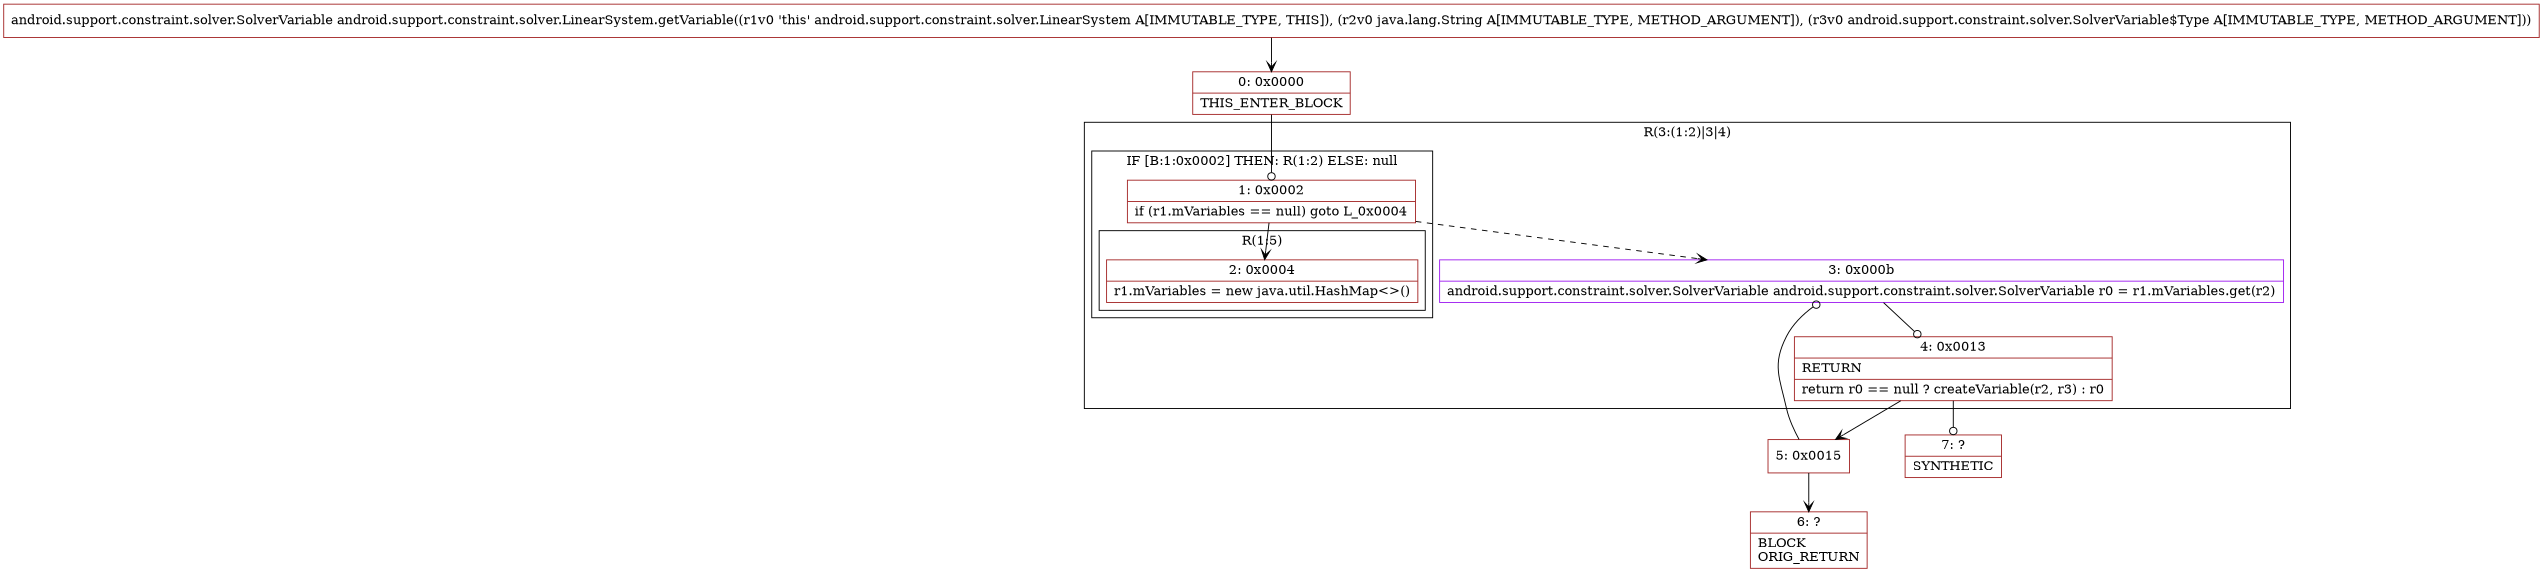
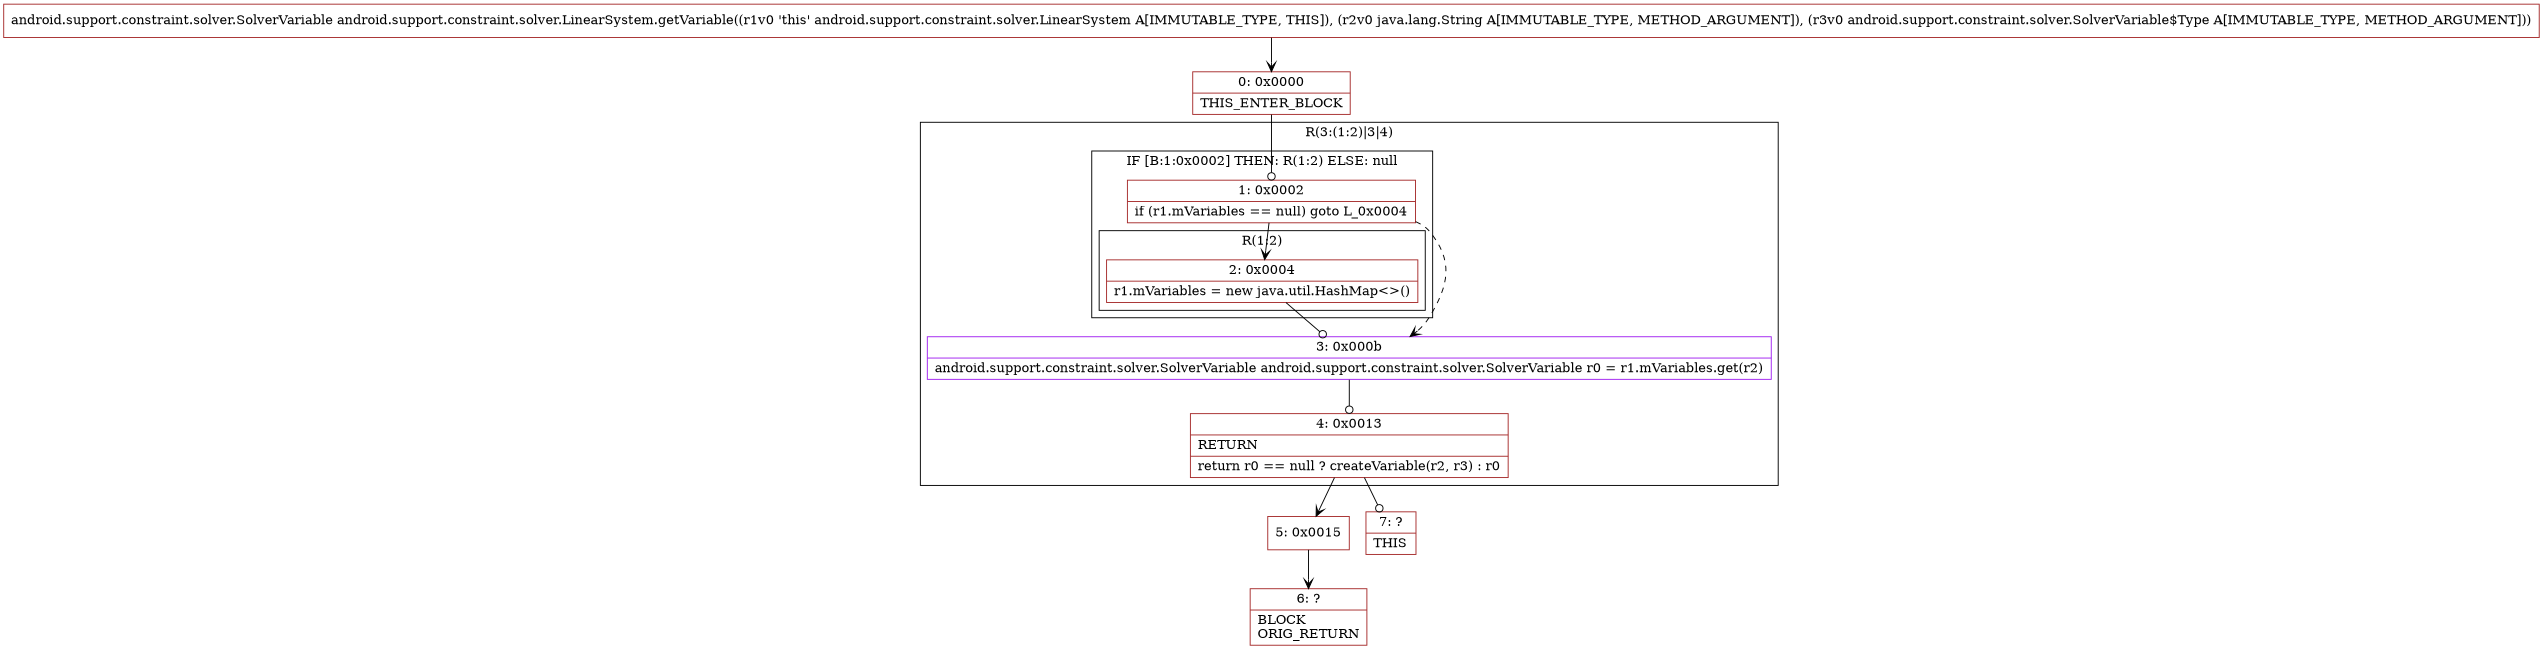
(1262, 241) -> (1262, 241)
(1778, 369) -> (1311, 324)
(1953, 466) -> (1391, 543)
